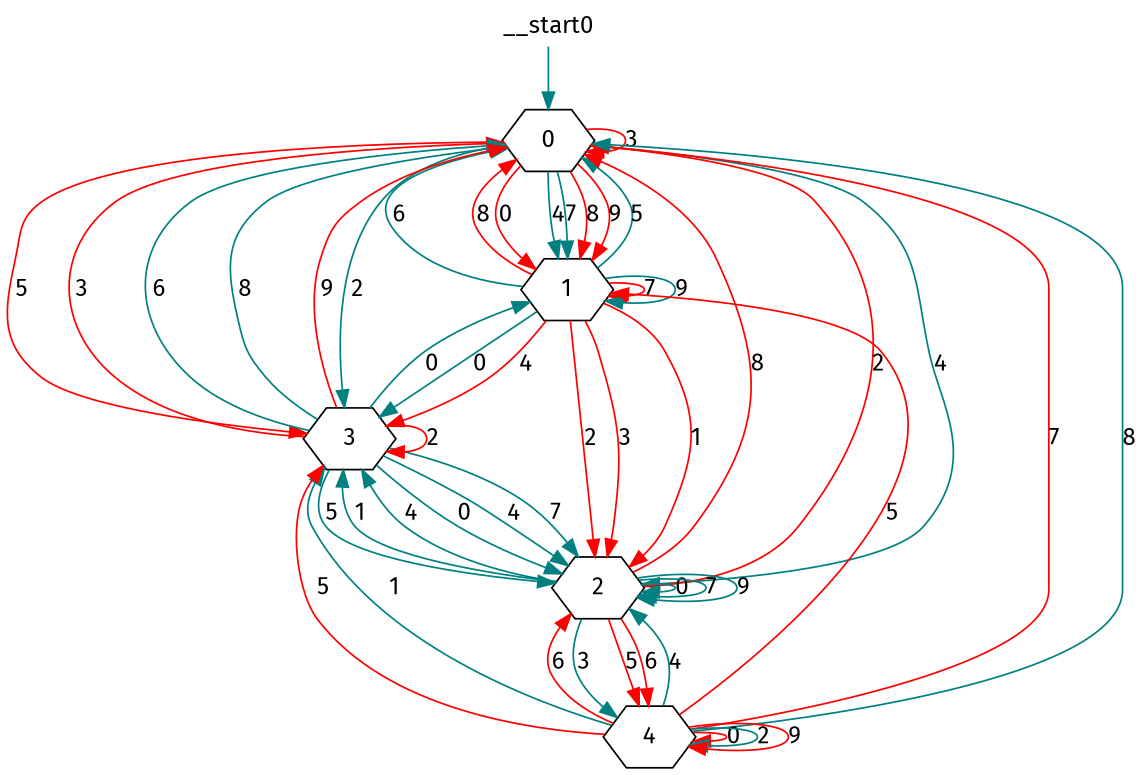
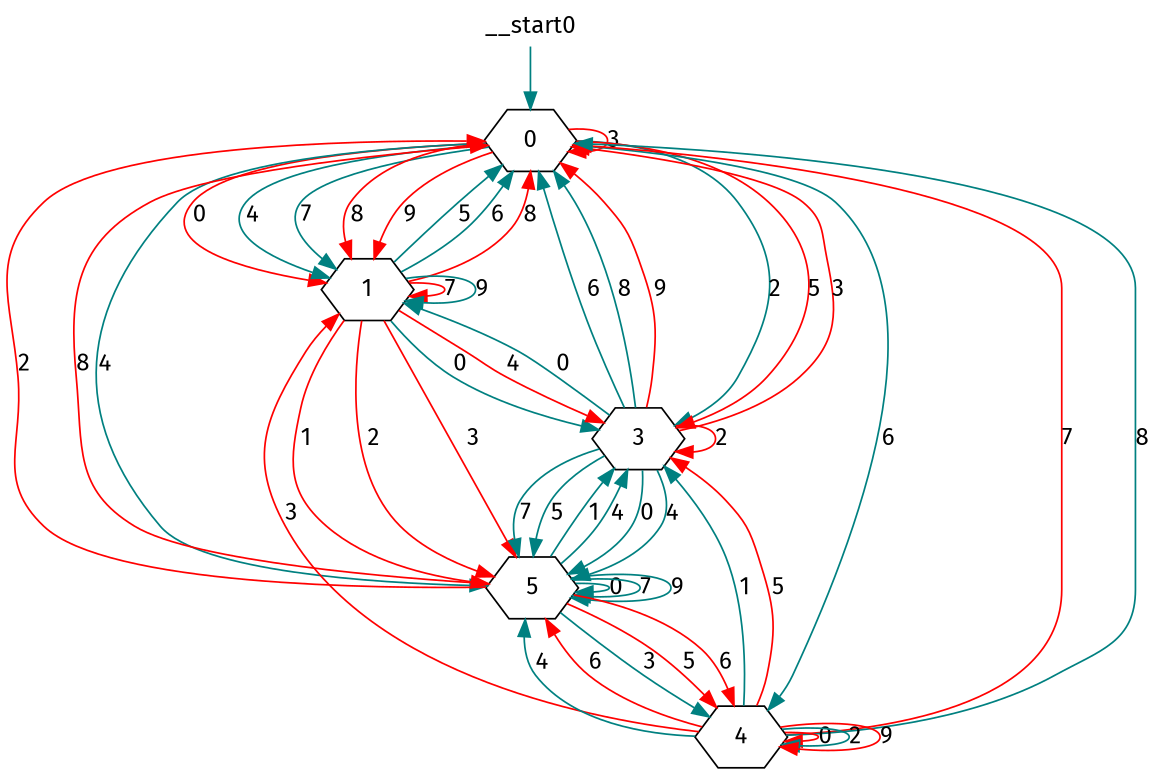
none -> (885, 317)
(892, 513) -> (291, 513)
(598, 588) -> (532, 588)
